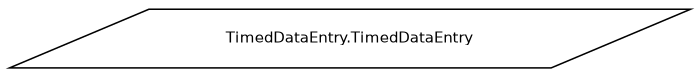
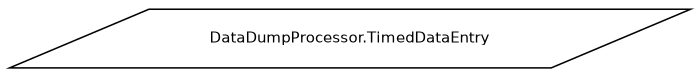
(350, 39) -> (350, 39)
